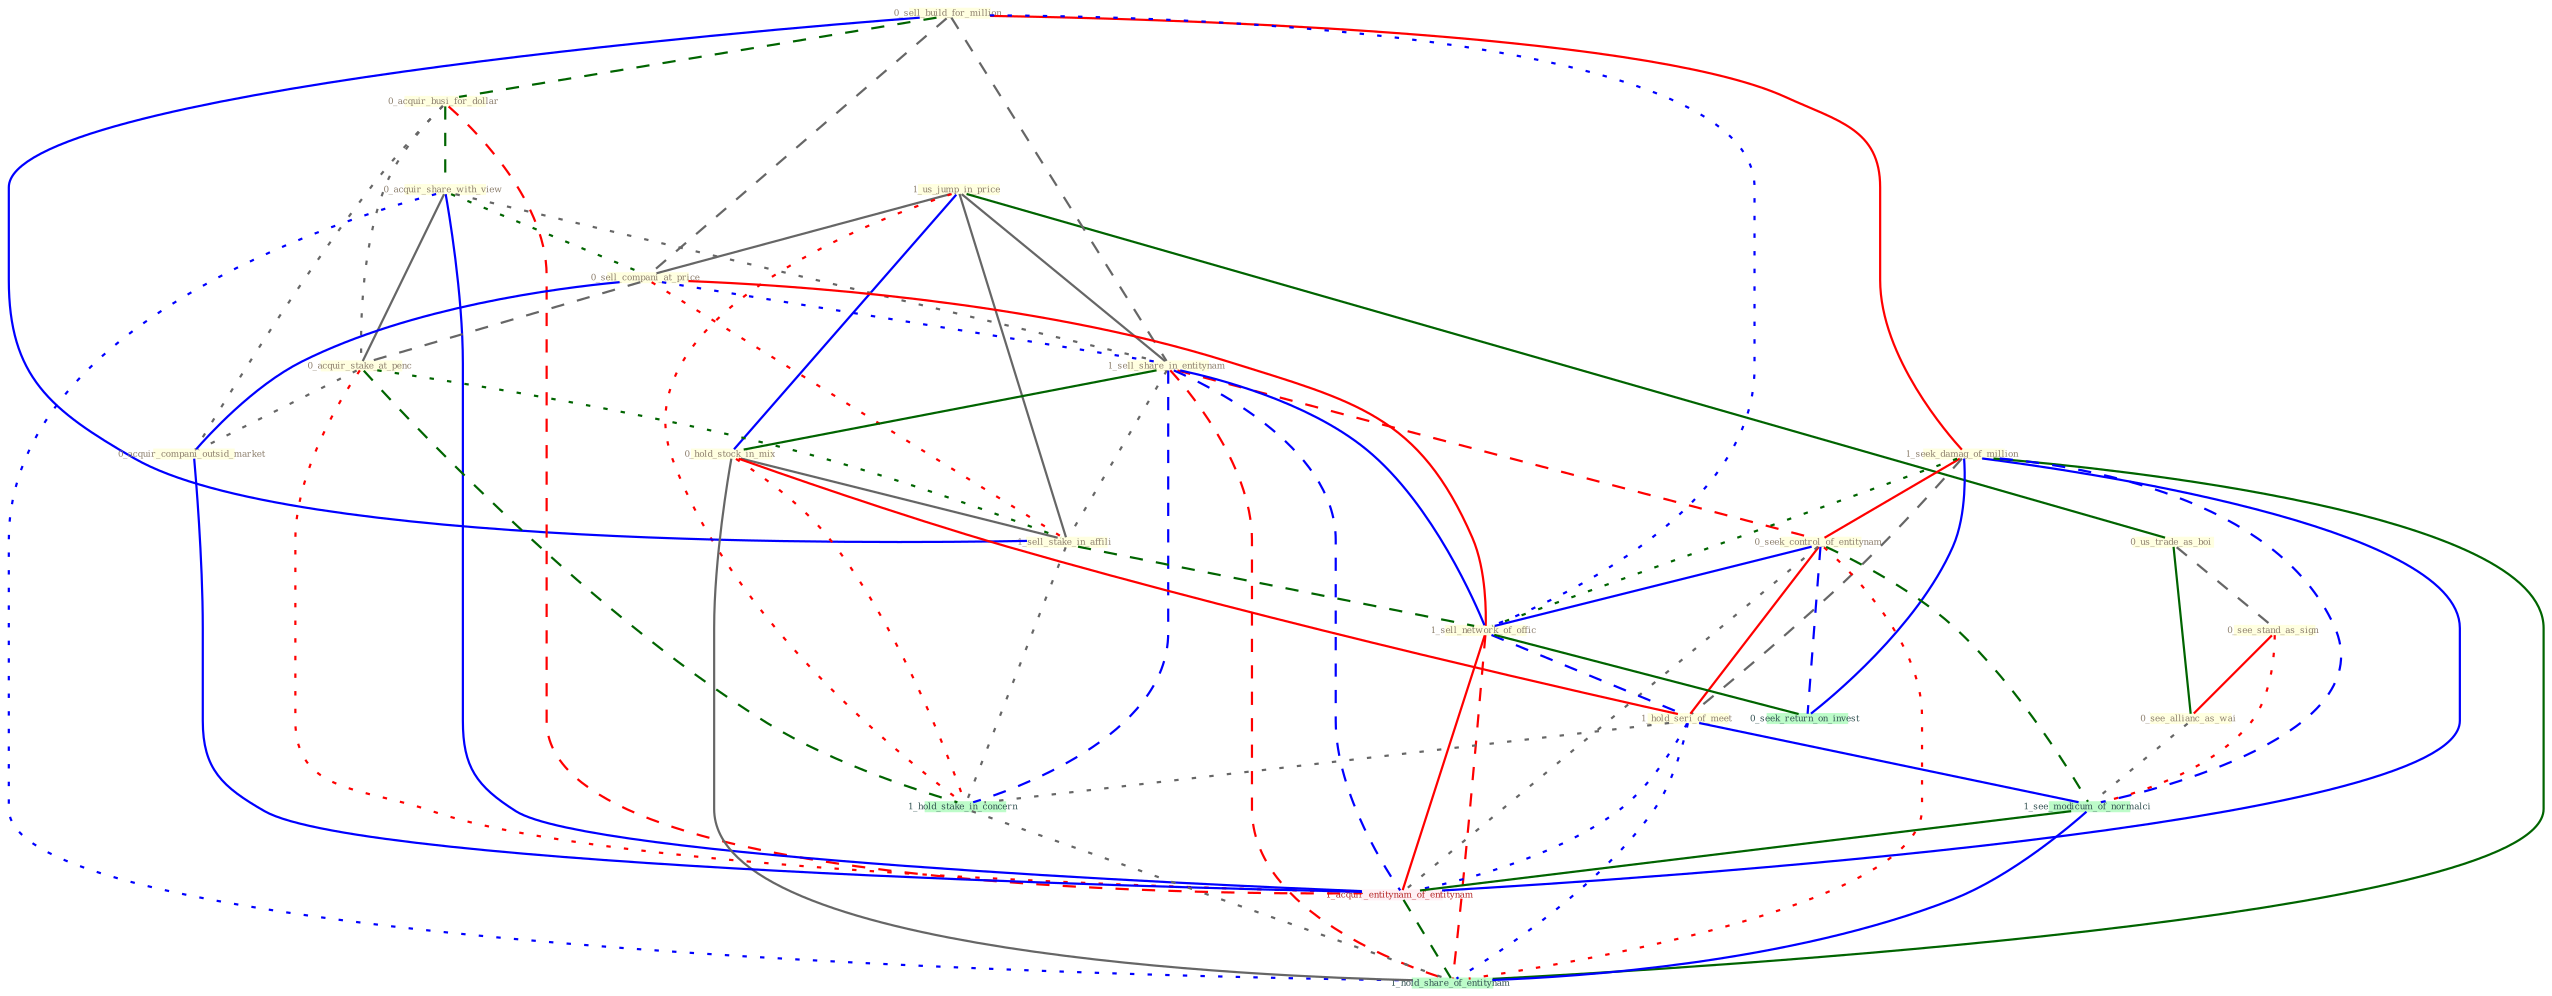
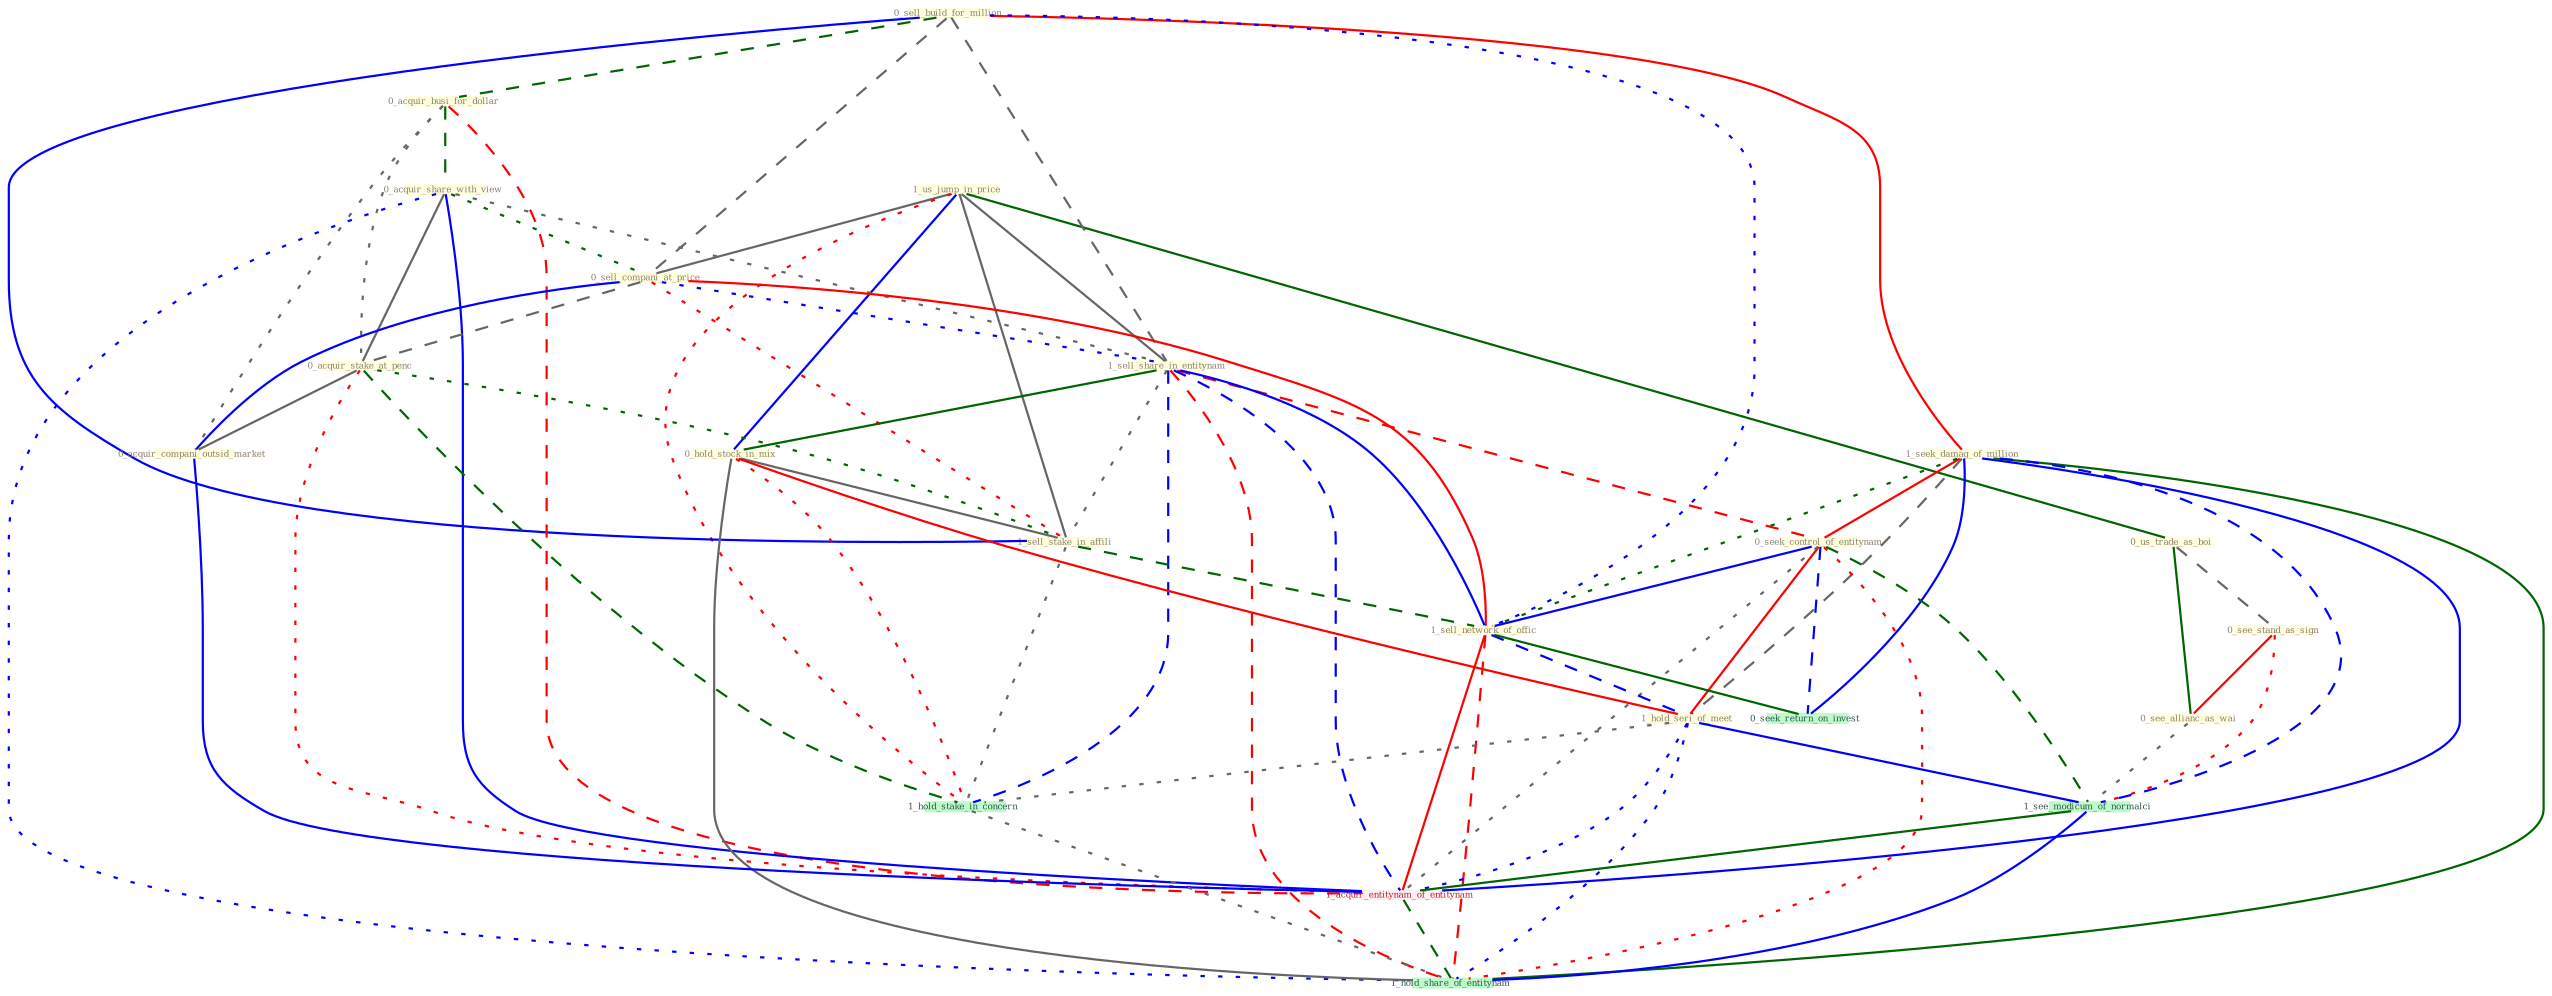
(278, 410) -> (278, 410)
